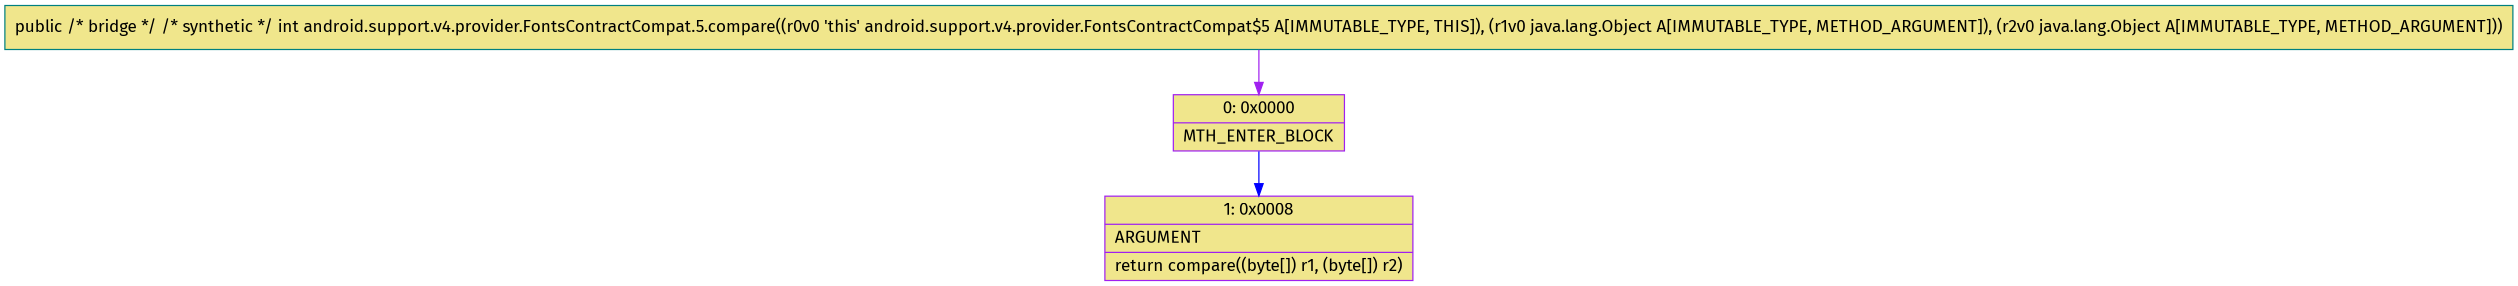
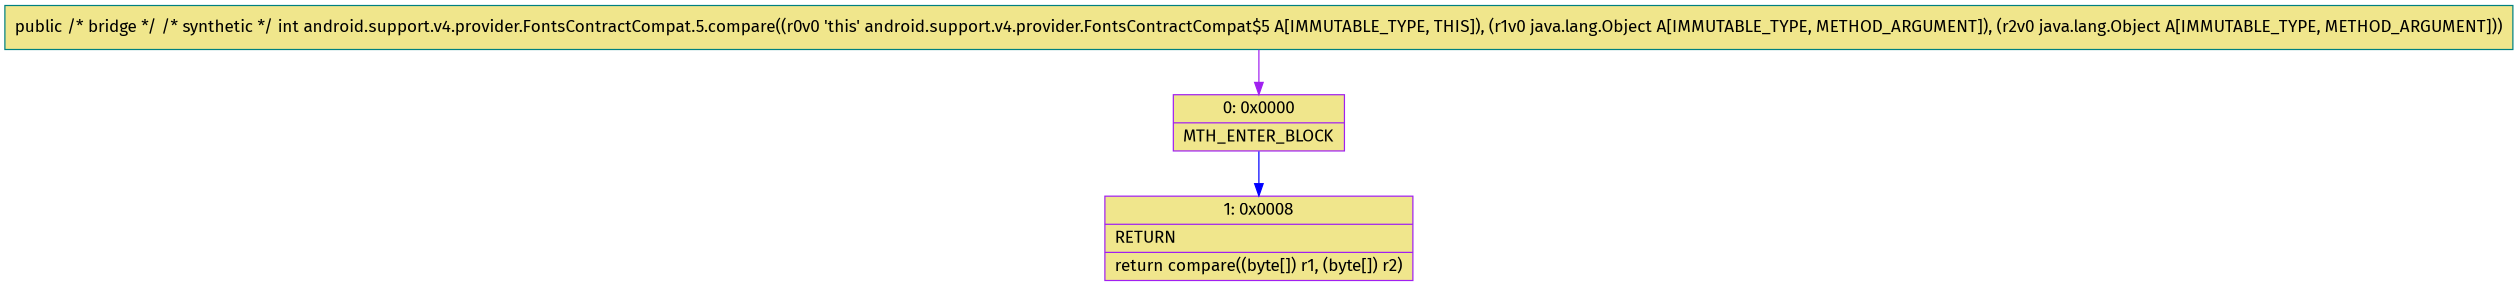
(1158, 238) -> (1146, 238)
